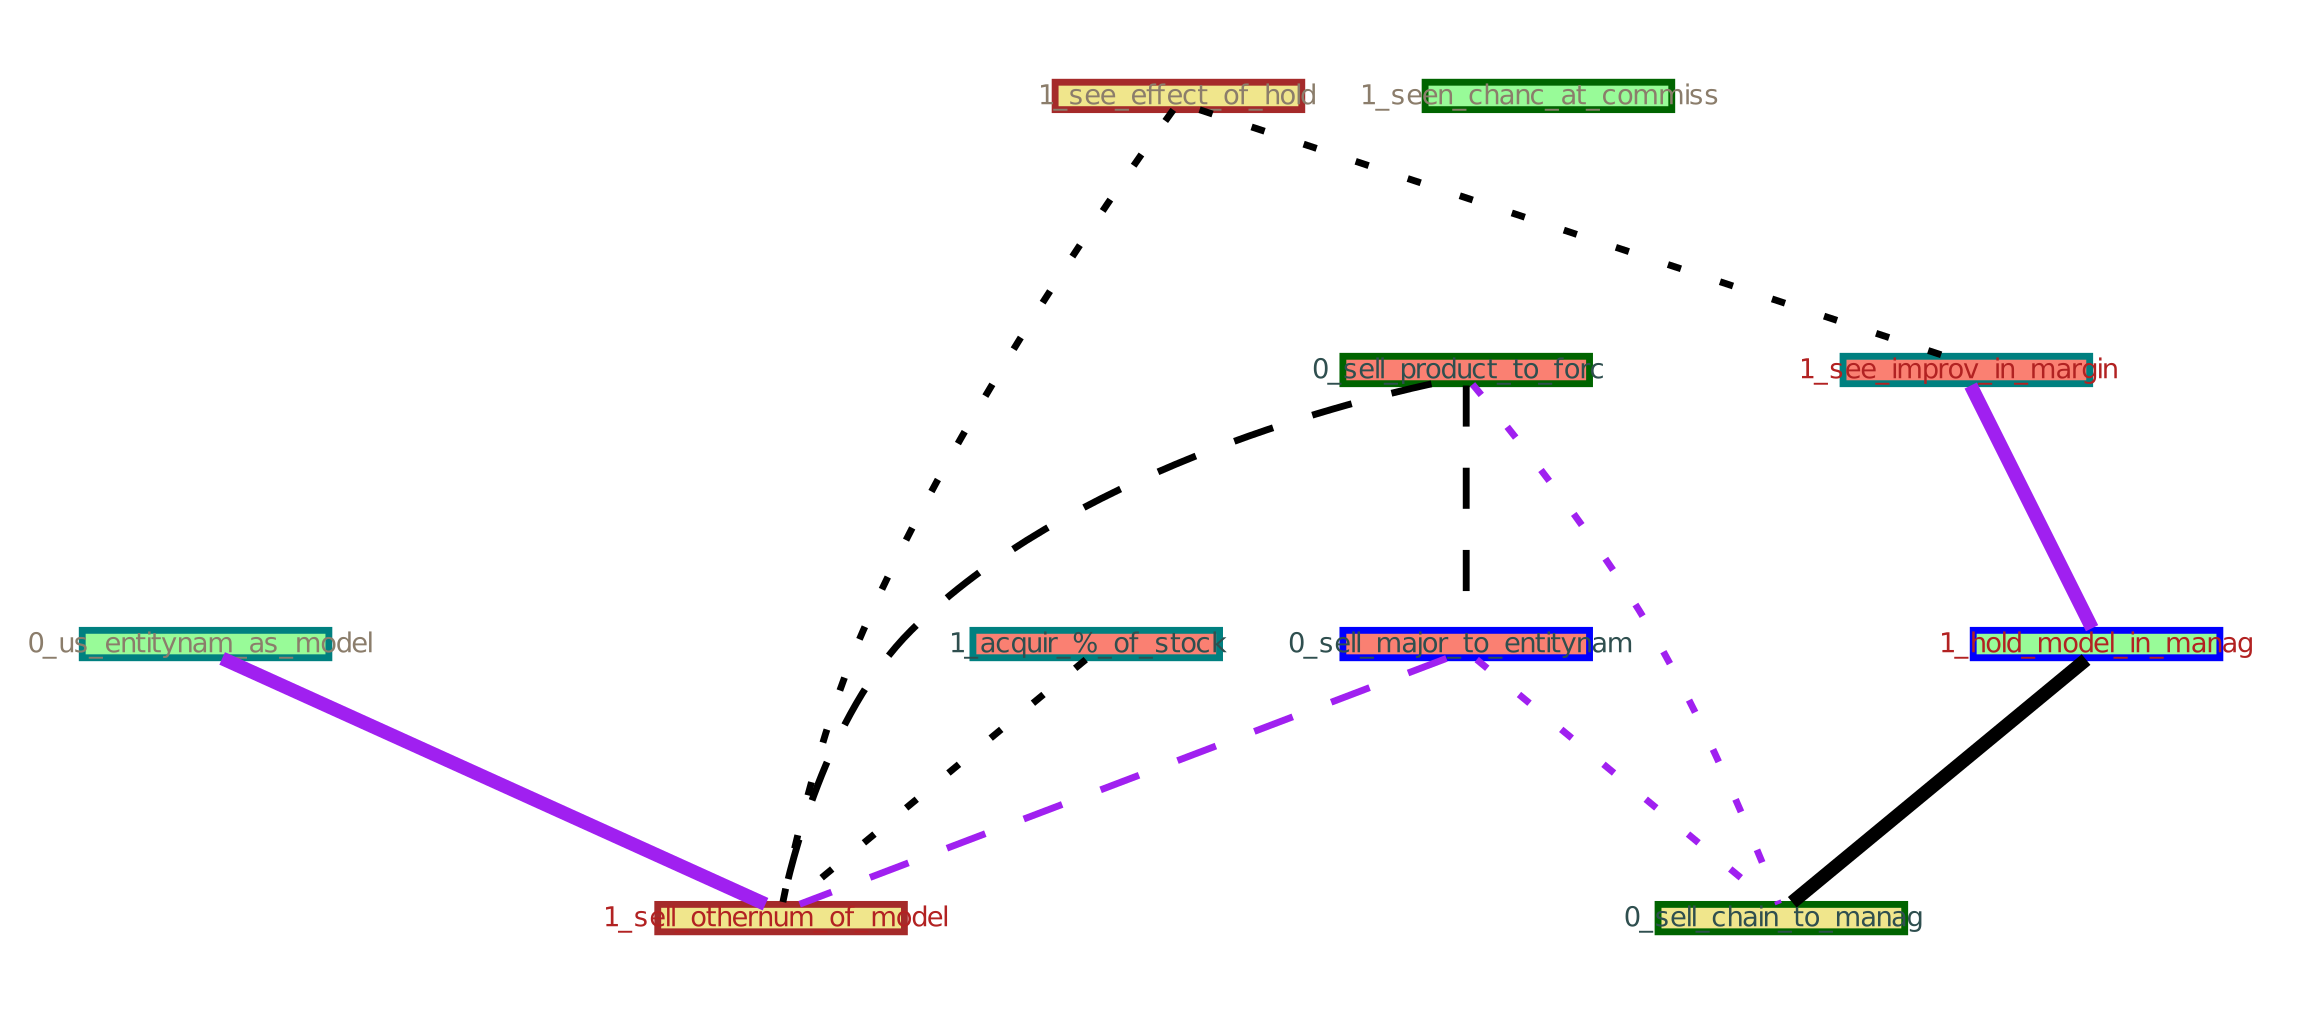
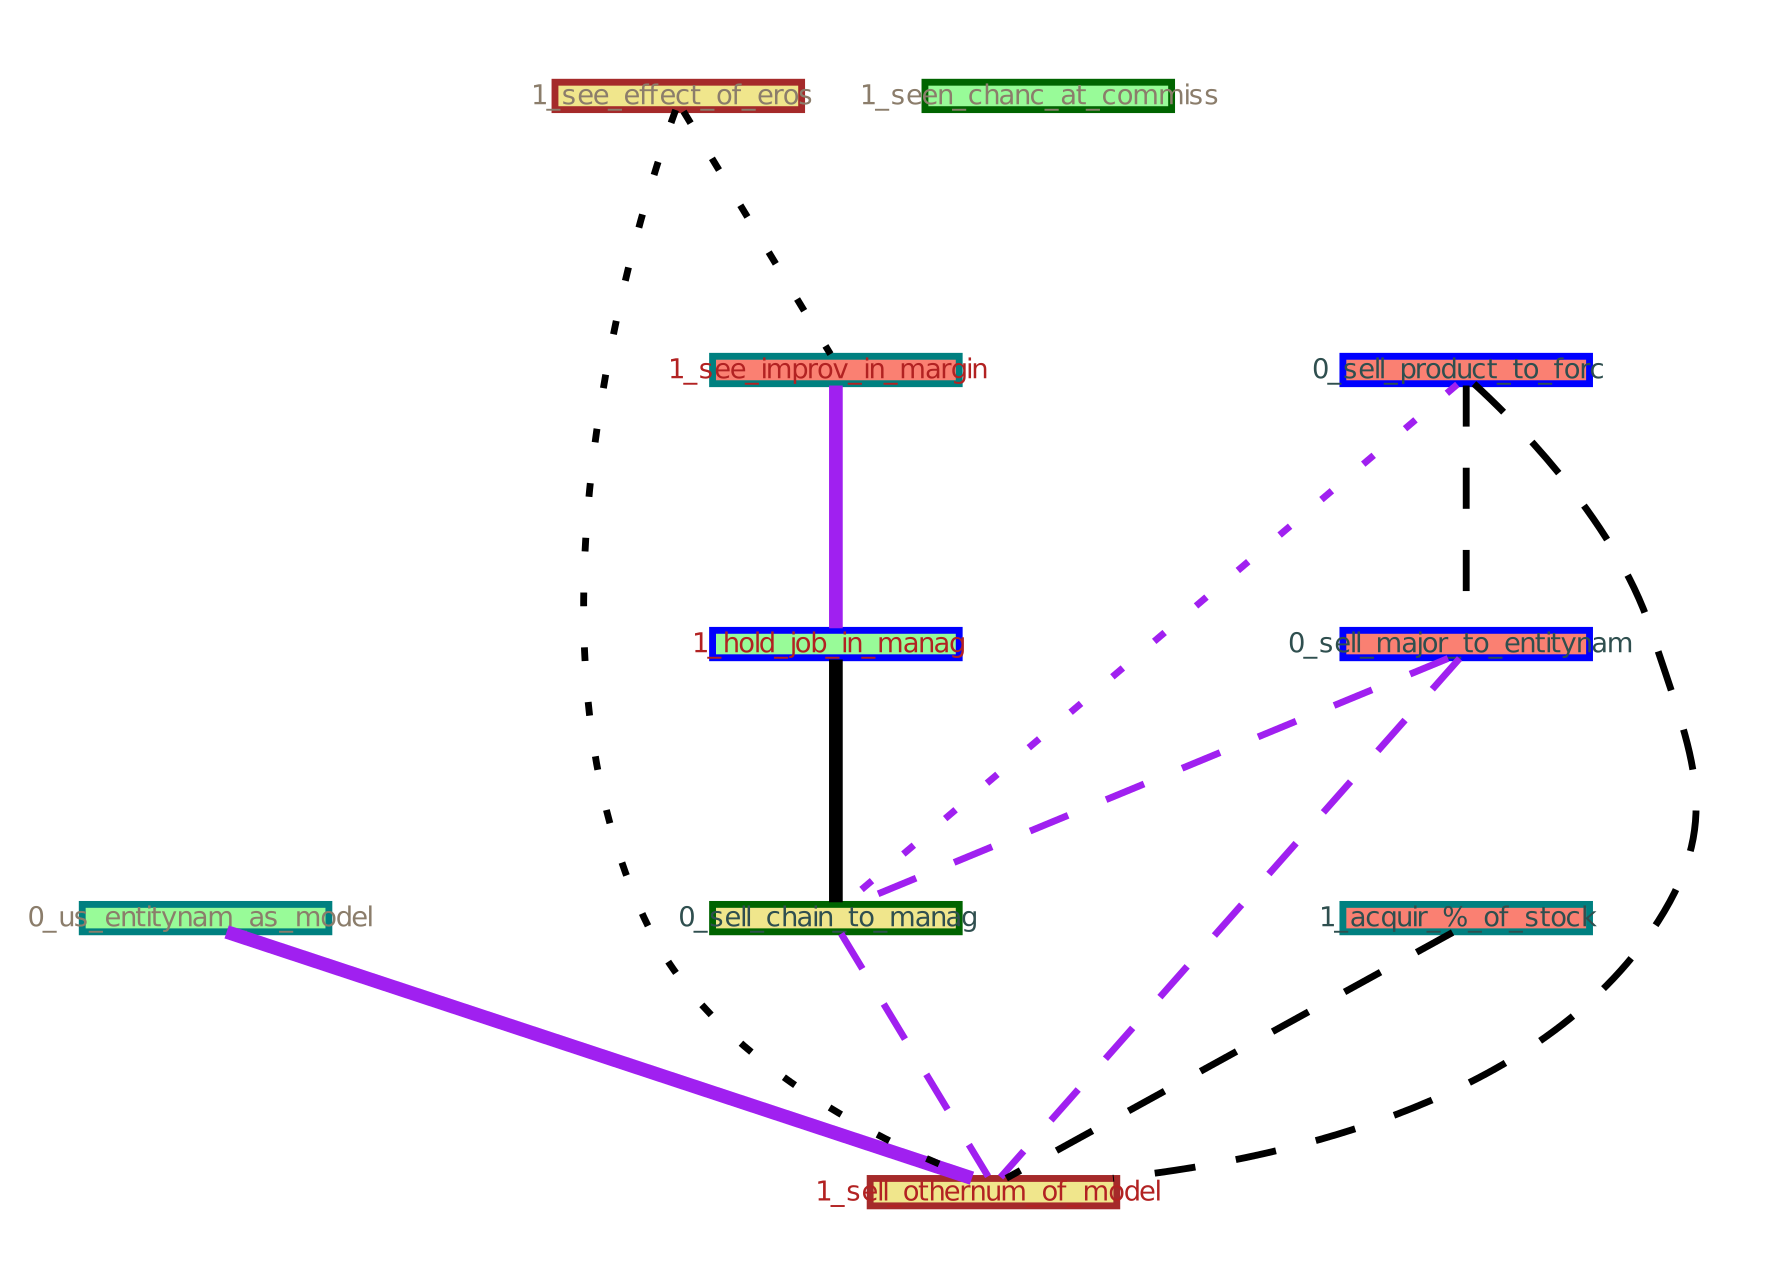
(1178, 96) -> (678, 96)
(1466, 370) -> (1466, 370)
(2097, 644) -> (836, 644)
(939, 781) -> (1229, 1055)
(1624, 781) -> (1150, 781)
none -> (915, 1055)
